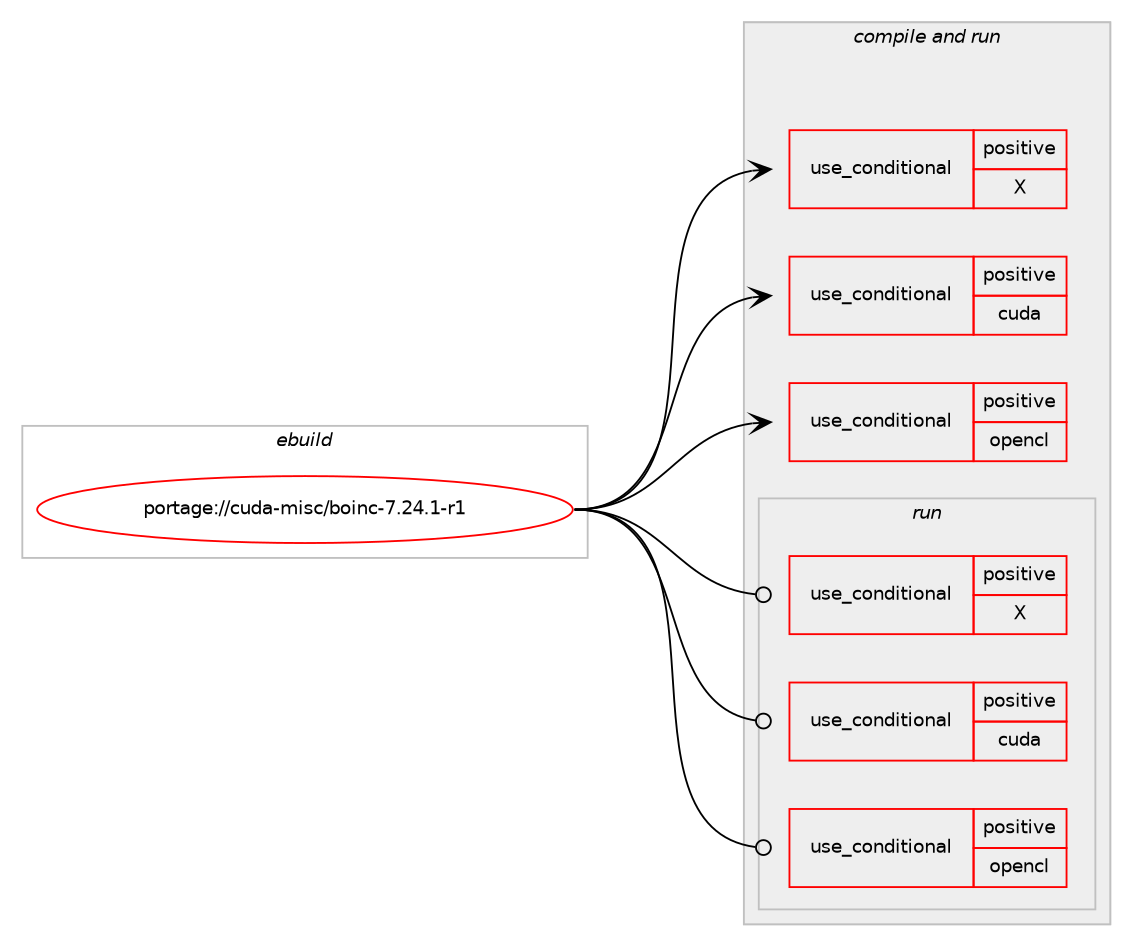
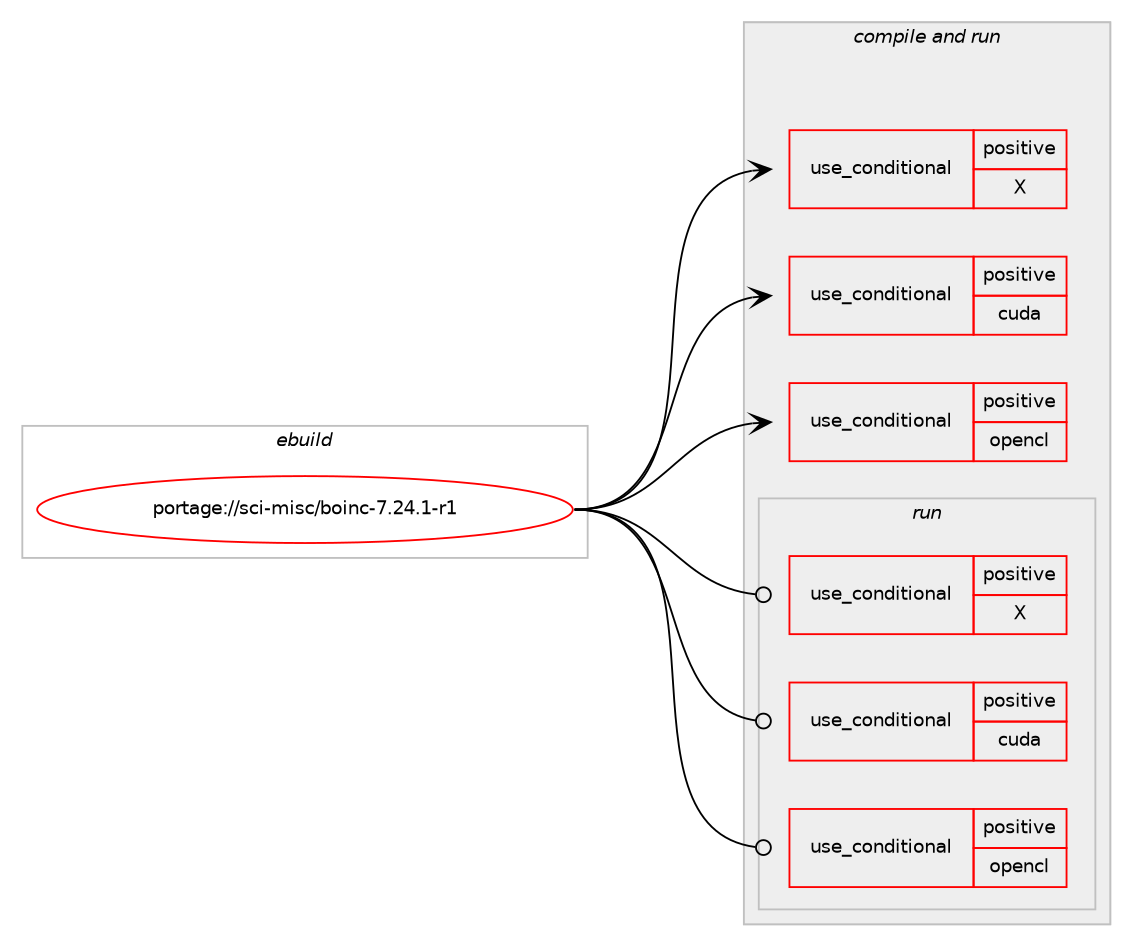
(305, 510) -> (305, 510)
